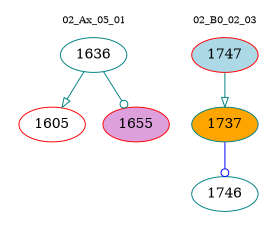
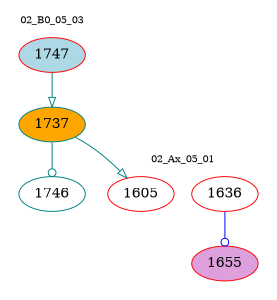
(225, 21) -> (52, 21)
(94, 55) -> (225, 194)
(76, 85) -> (106, 158)
(113, 86) -> (225, 225)
(225, 155) -> (52, 155)
